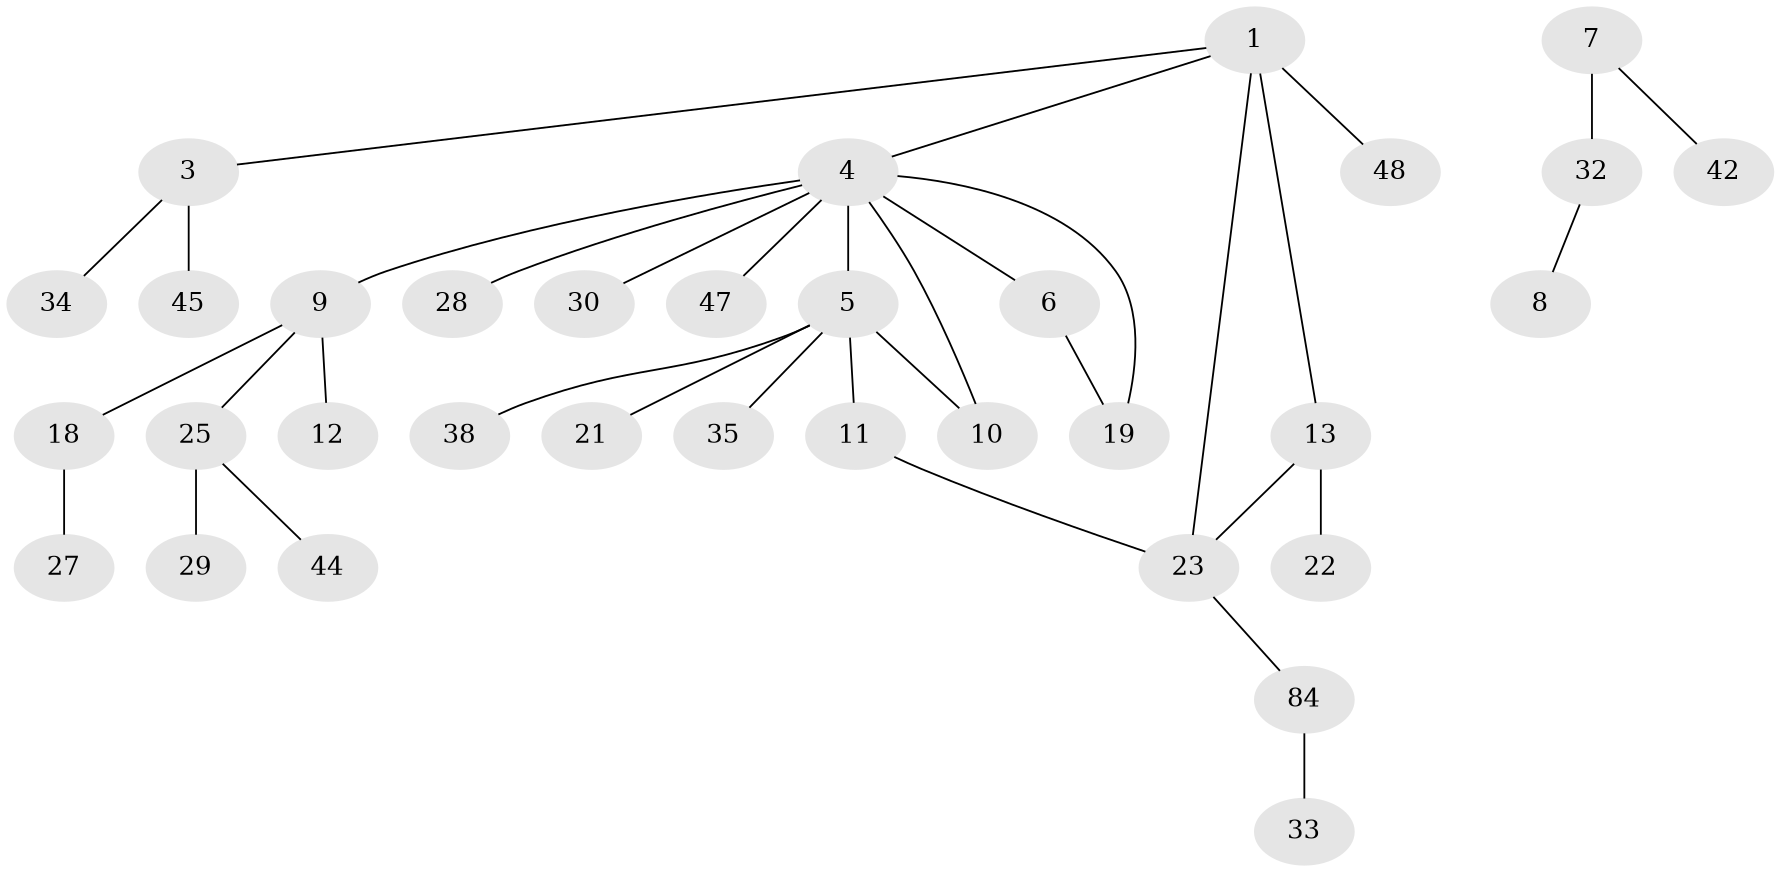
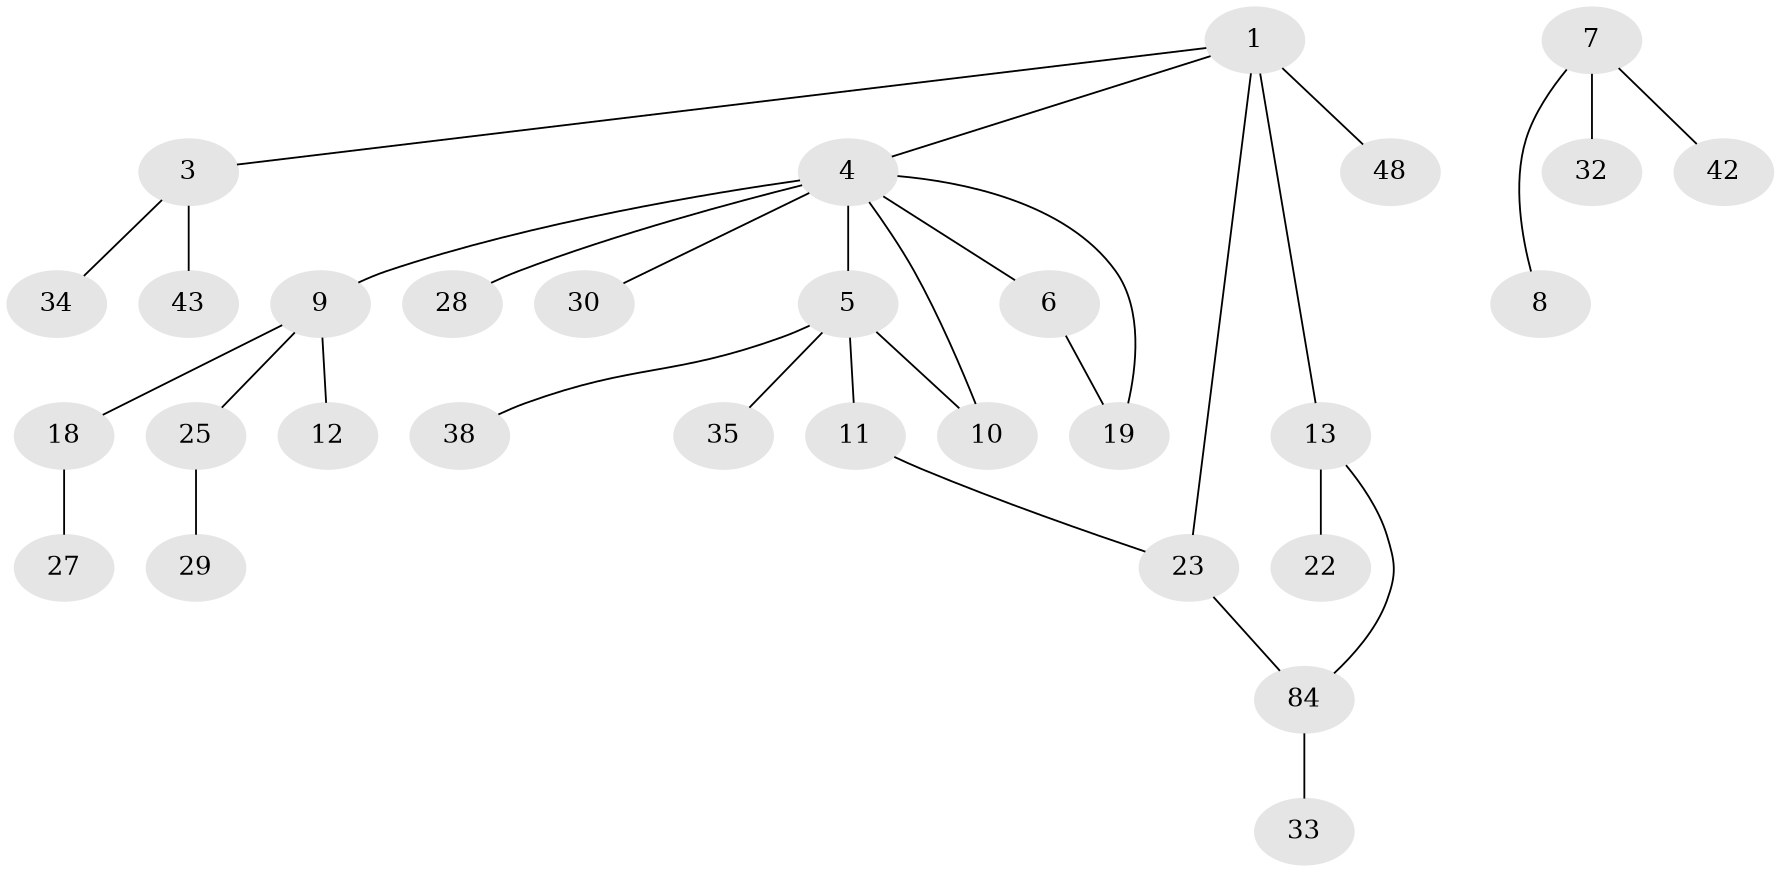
(1566, 238) -> (1521, 165)
(189, 304) -> (189, 304)
(716, 304) -> none
(592, 436) -> none
(1255, 502) -> (1394, 573)
(328, 568) -> none
